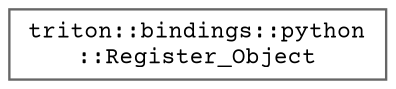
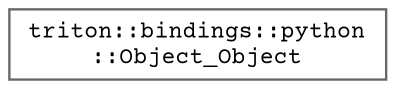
(198, 44) -> (198, 44)
